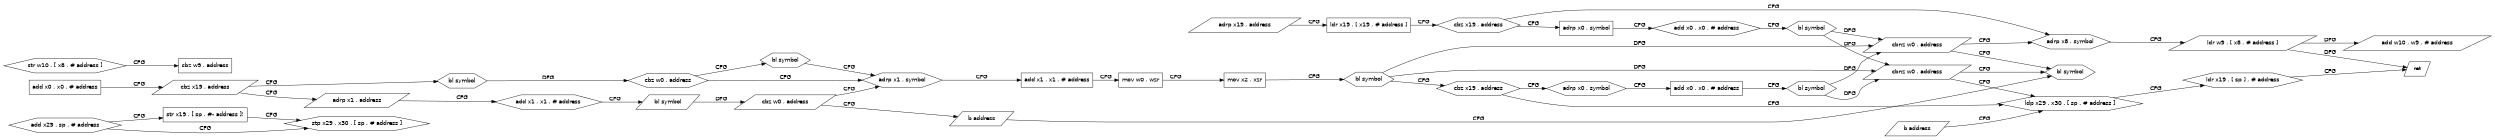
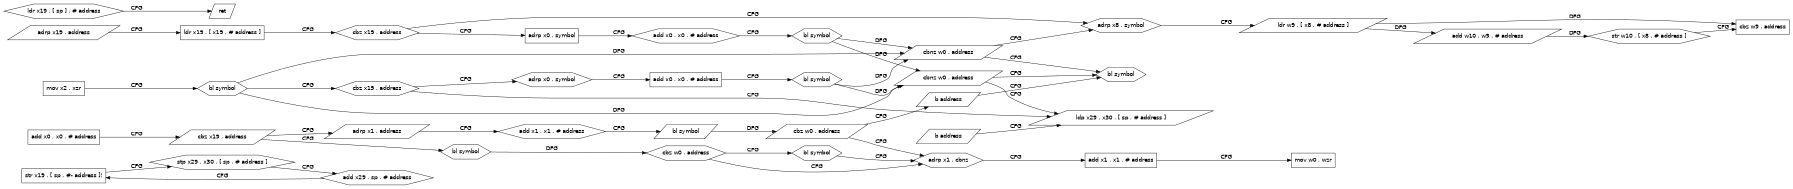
none -> (1565, 36)
(2345, 58) -> (1554, 20)
(902, 80) -> (948, 160)
(1191, 80) -> none
(2157, 92) -> none
(2070, 104) -> (1121, 118)
(205, 133) -> (302, 170)
